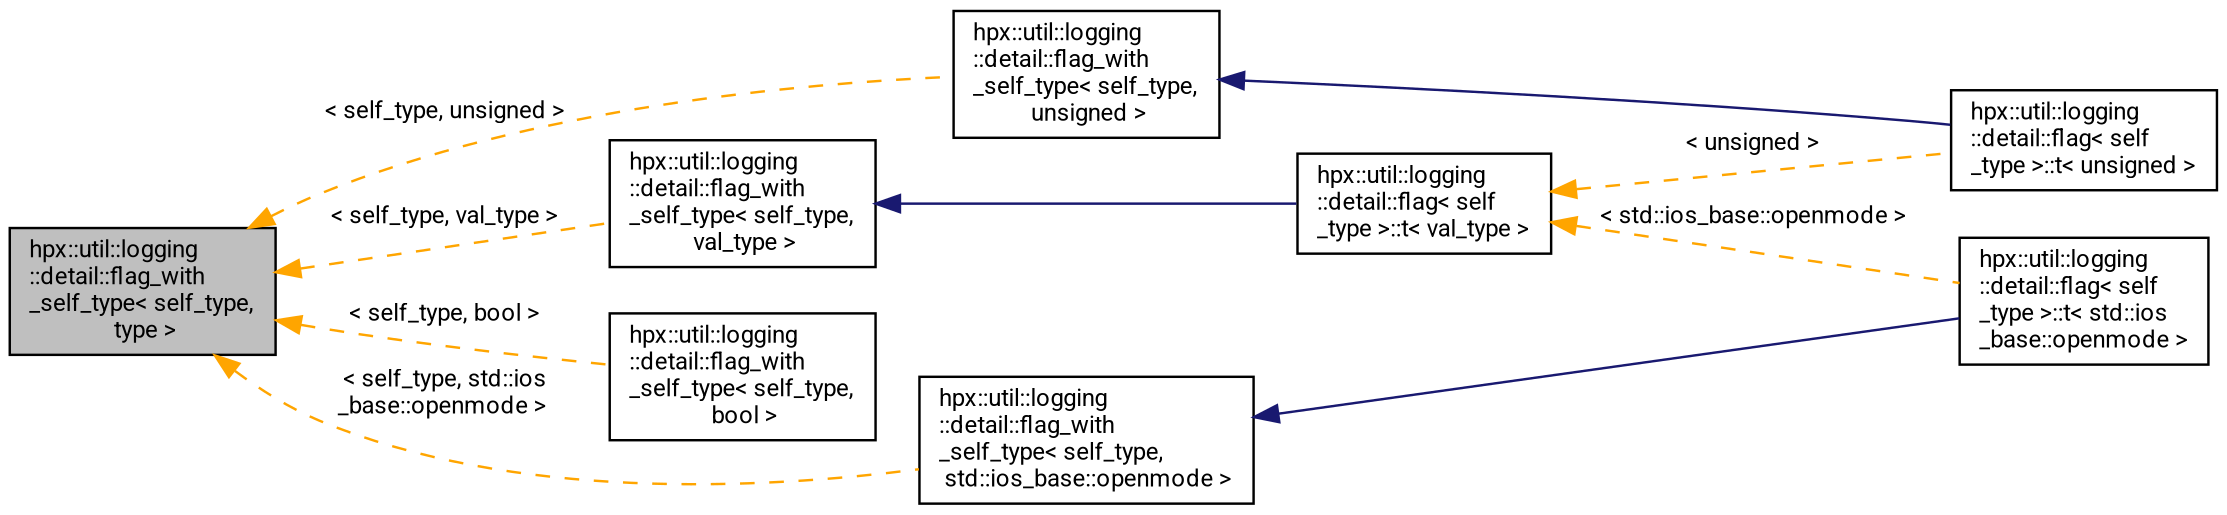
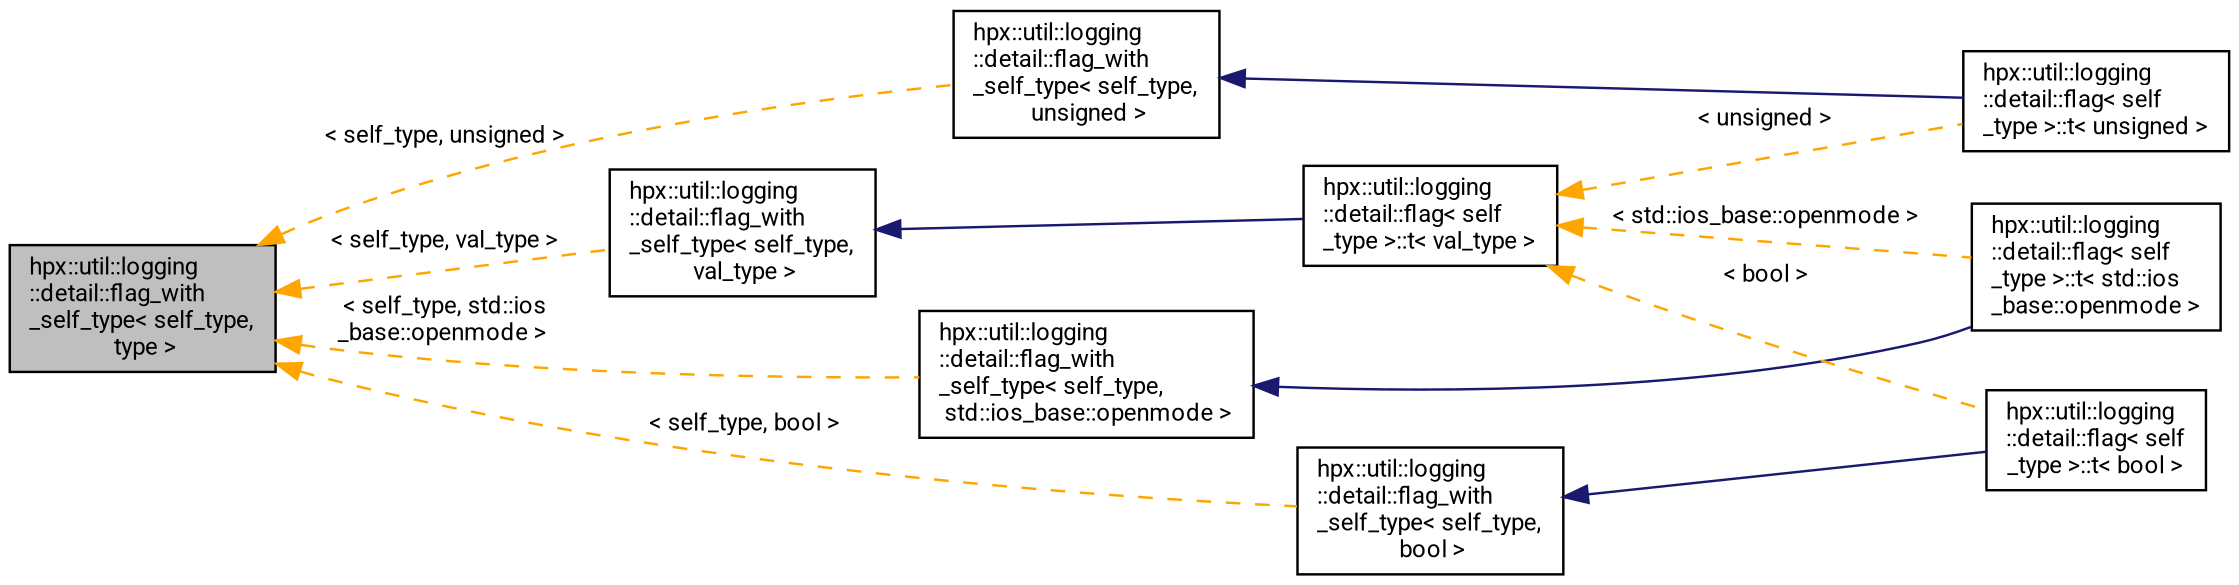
none -> (2096, 440)
